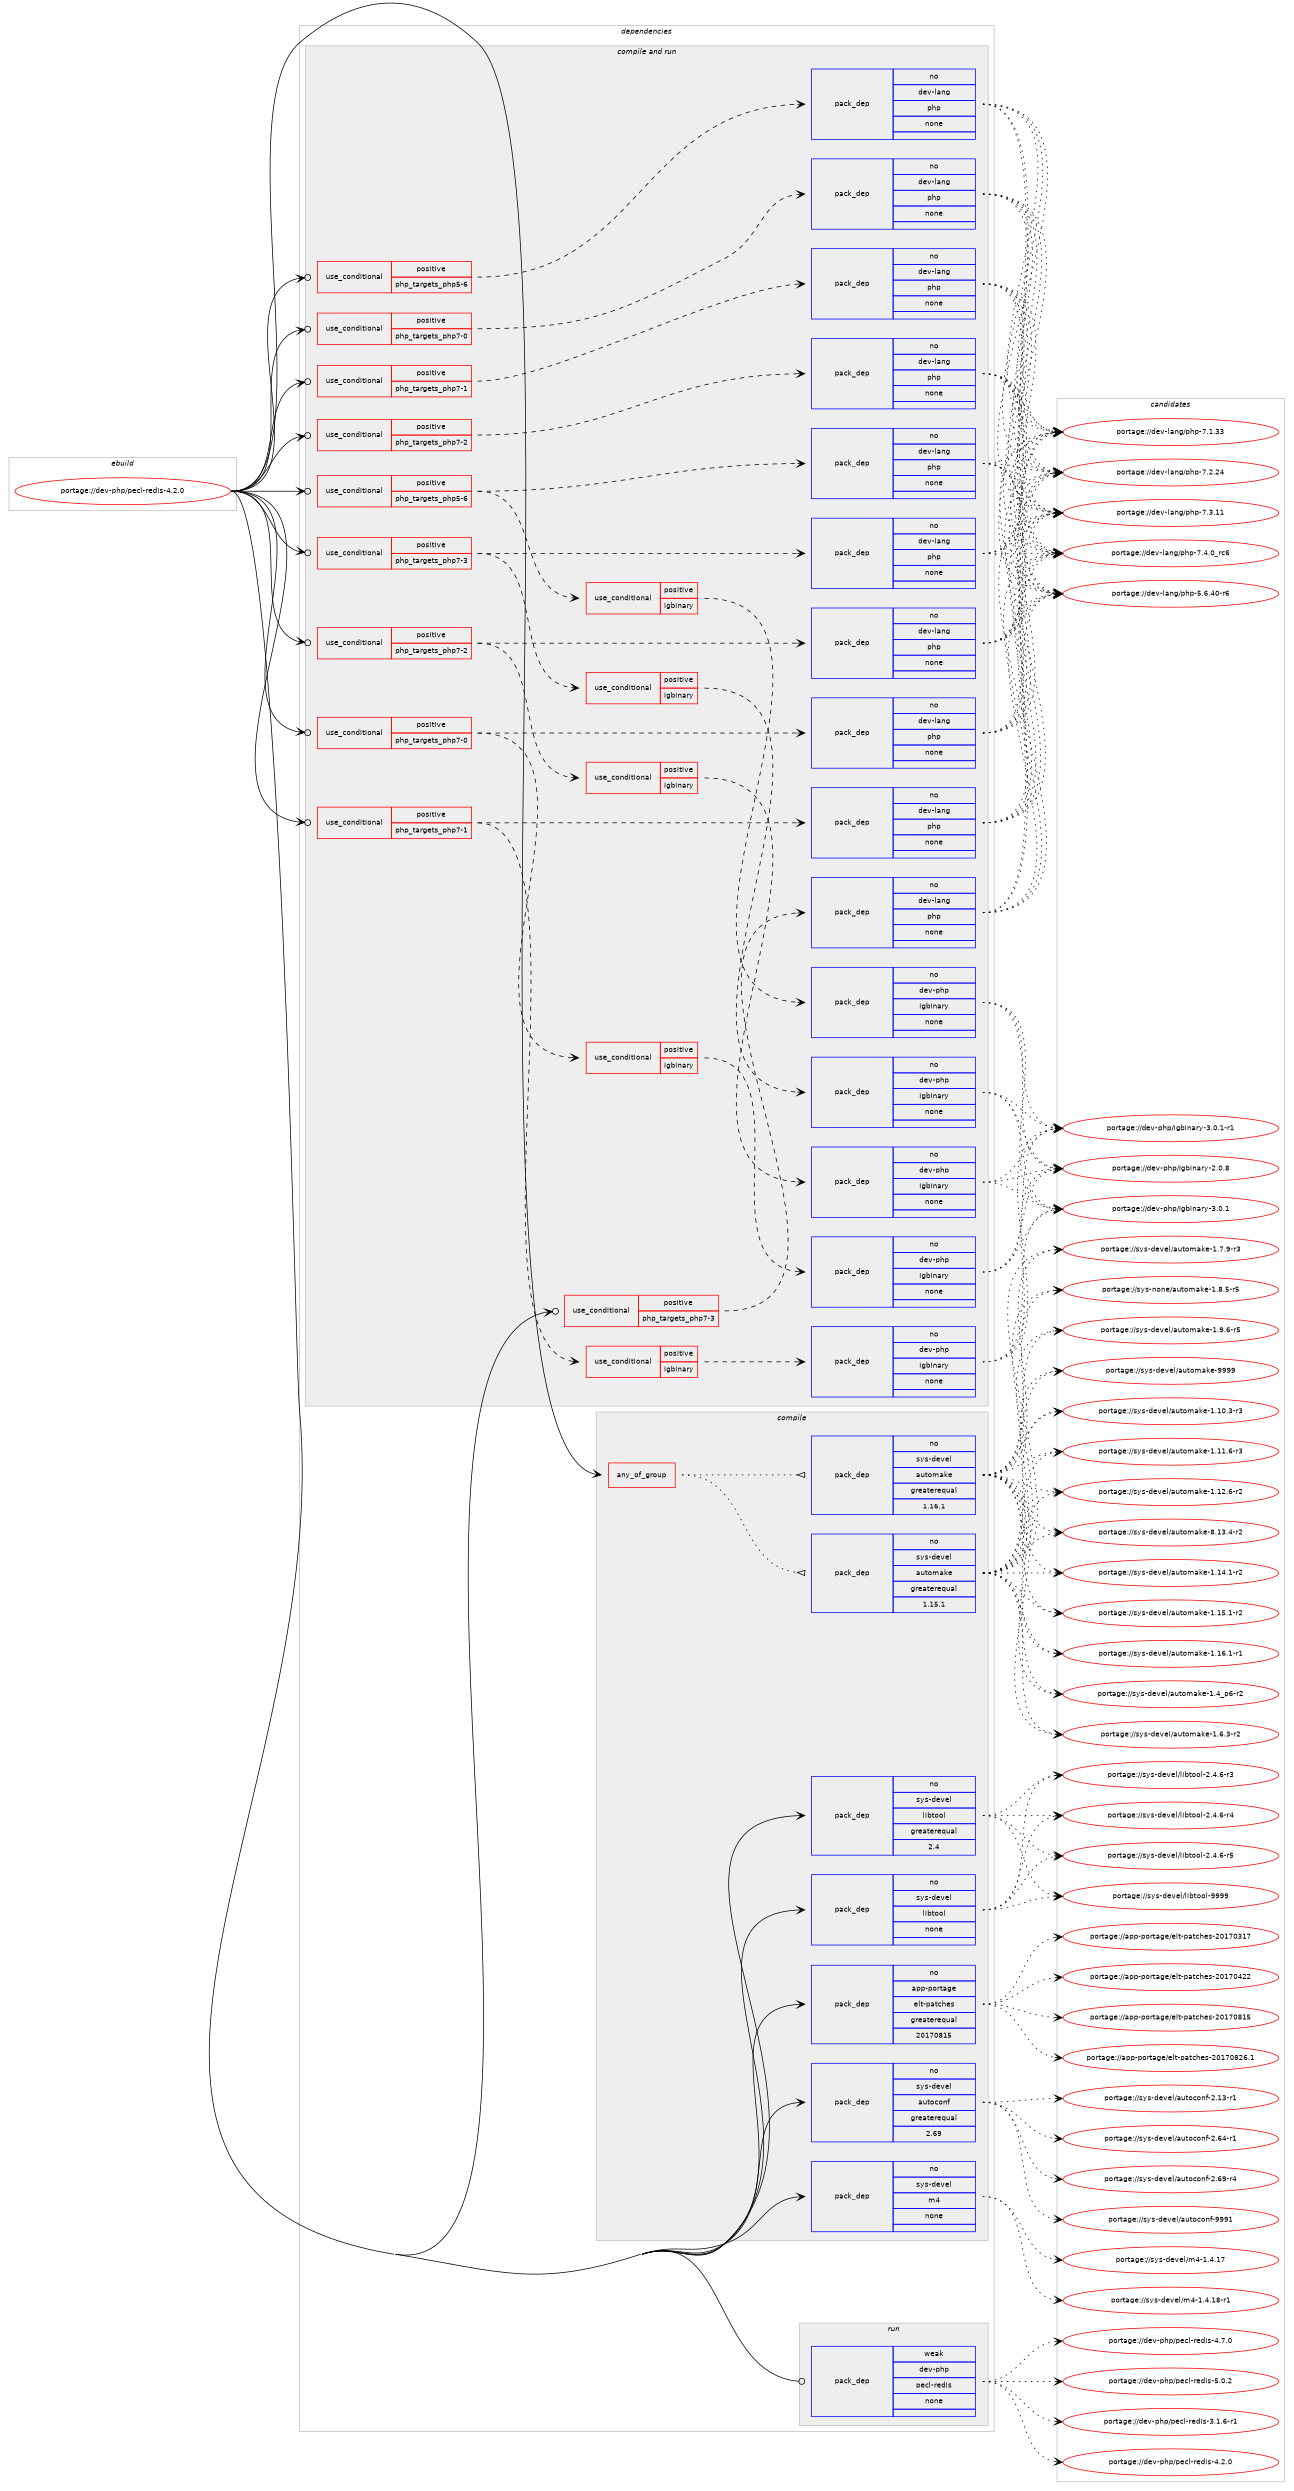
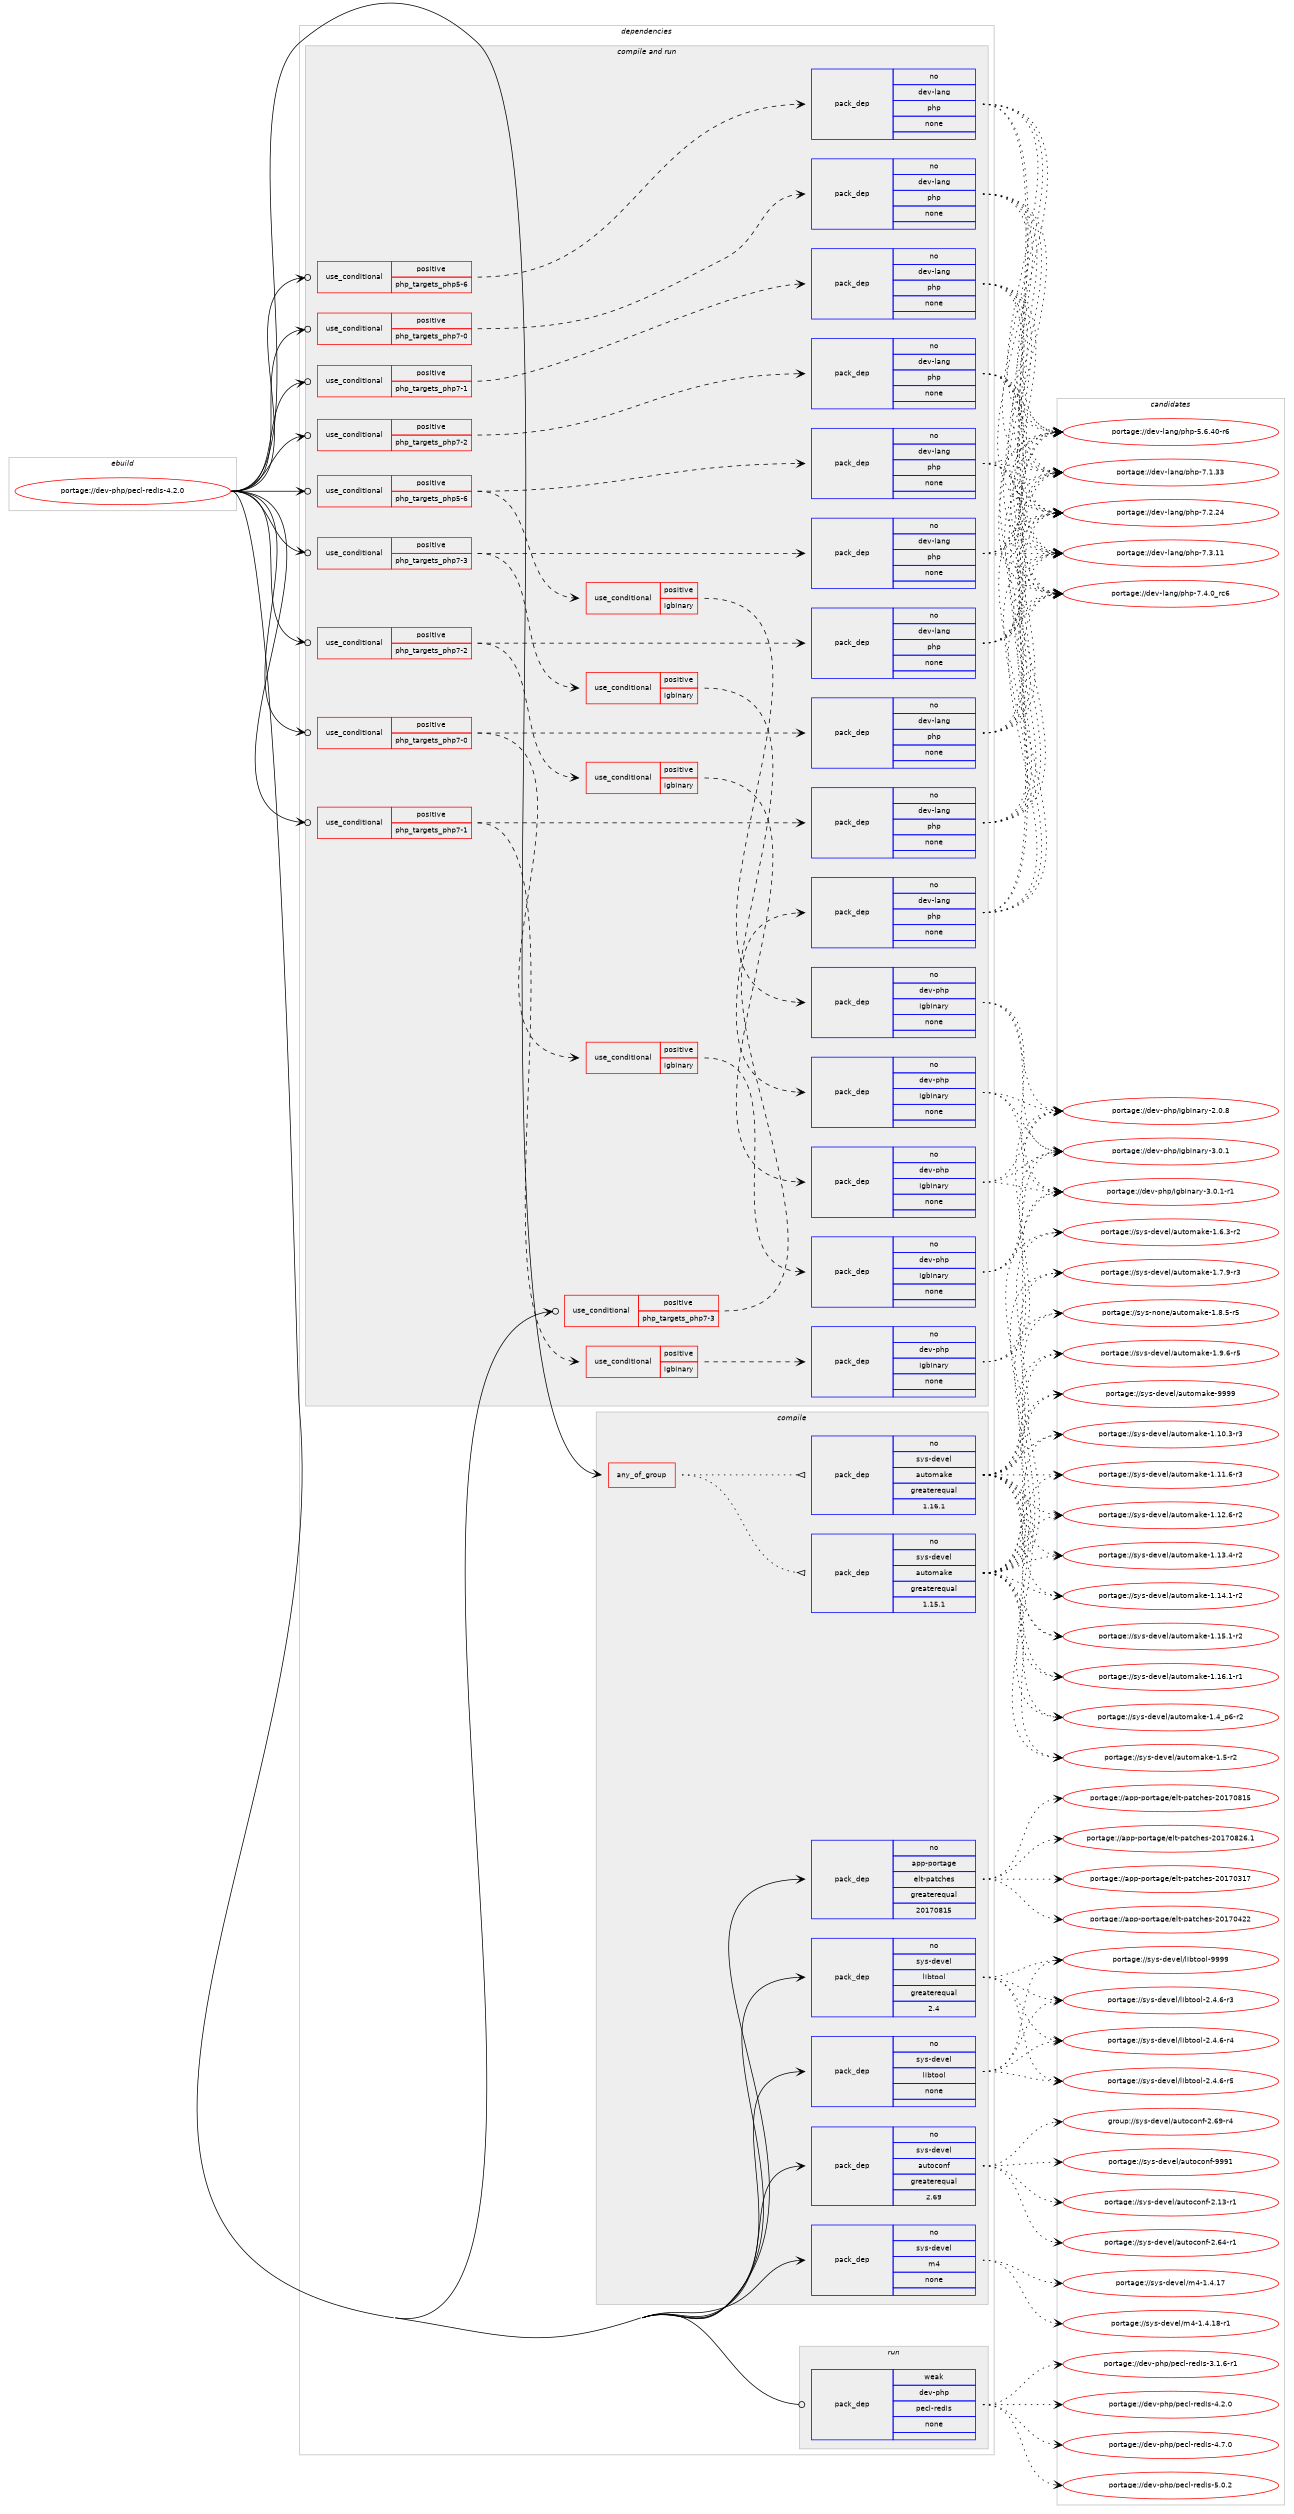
(1171, 1533) -> (1171, 1556)
none -> (1171, 1758)
(1171, 2179) -> (1171, 2122)
